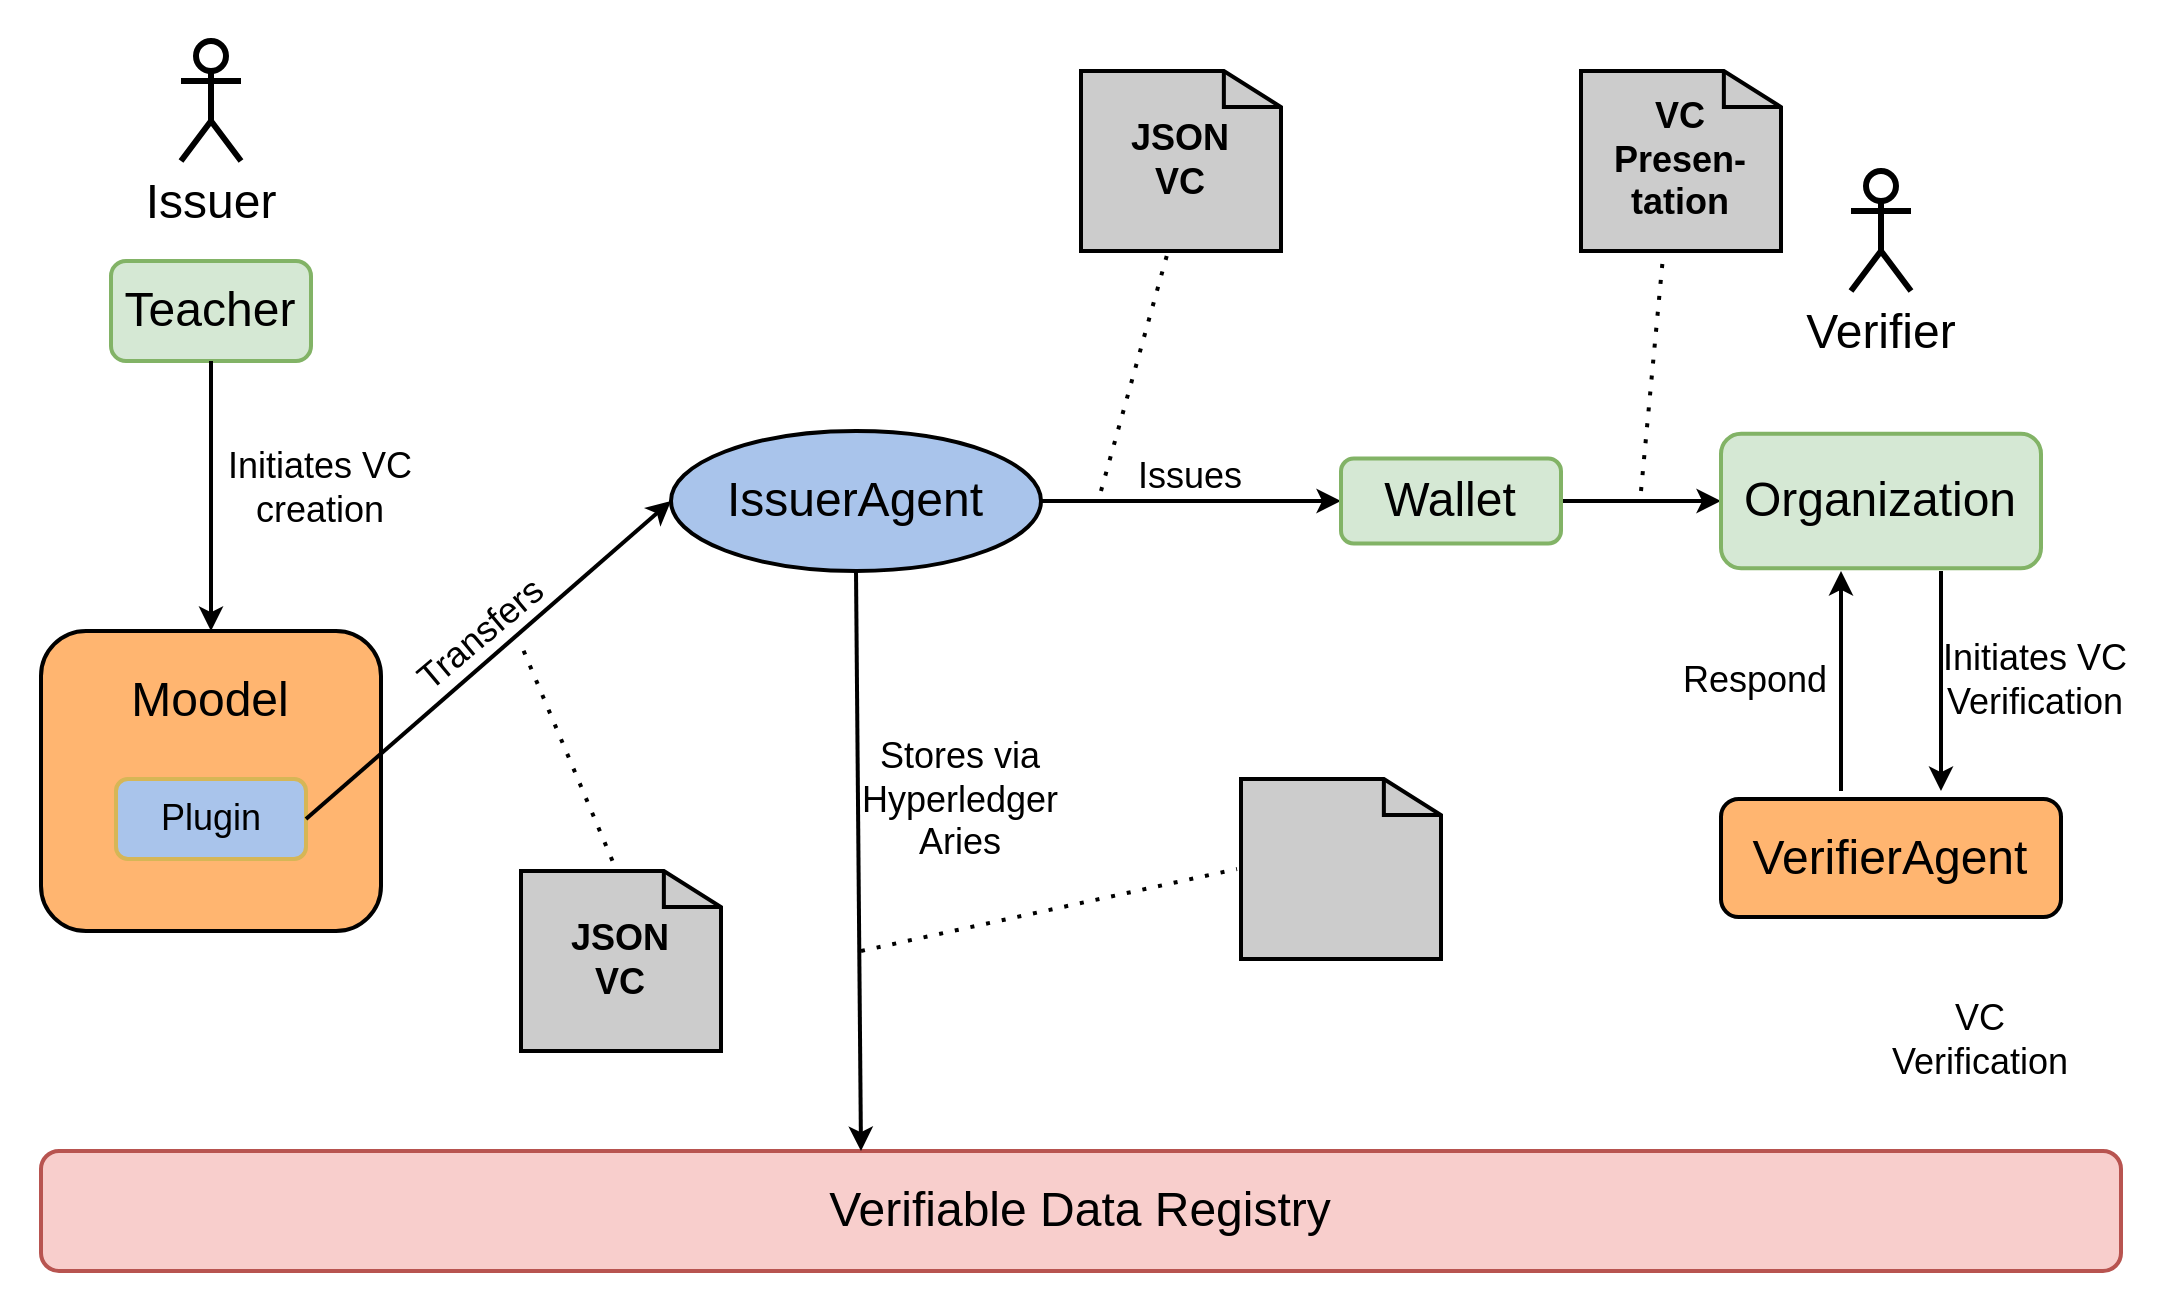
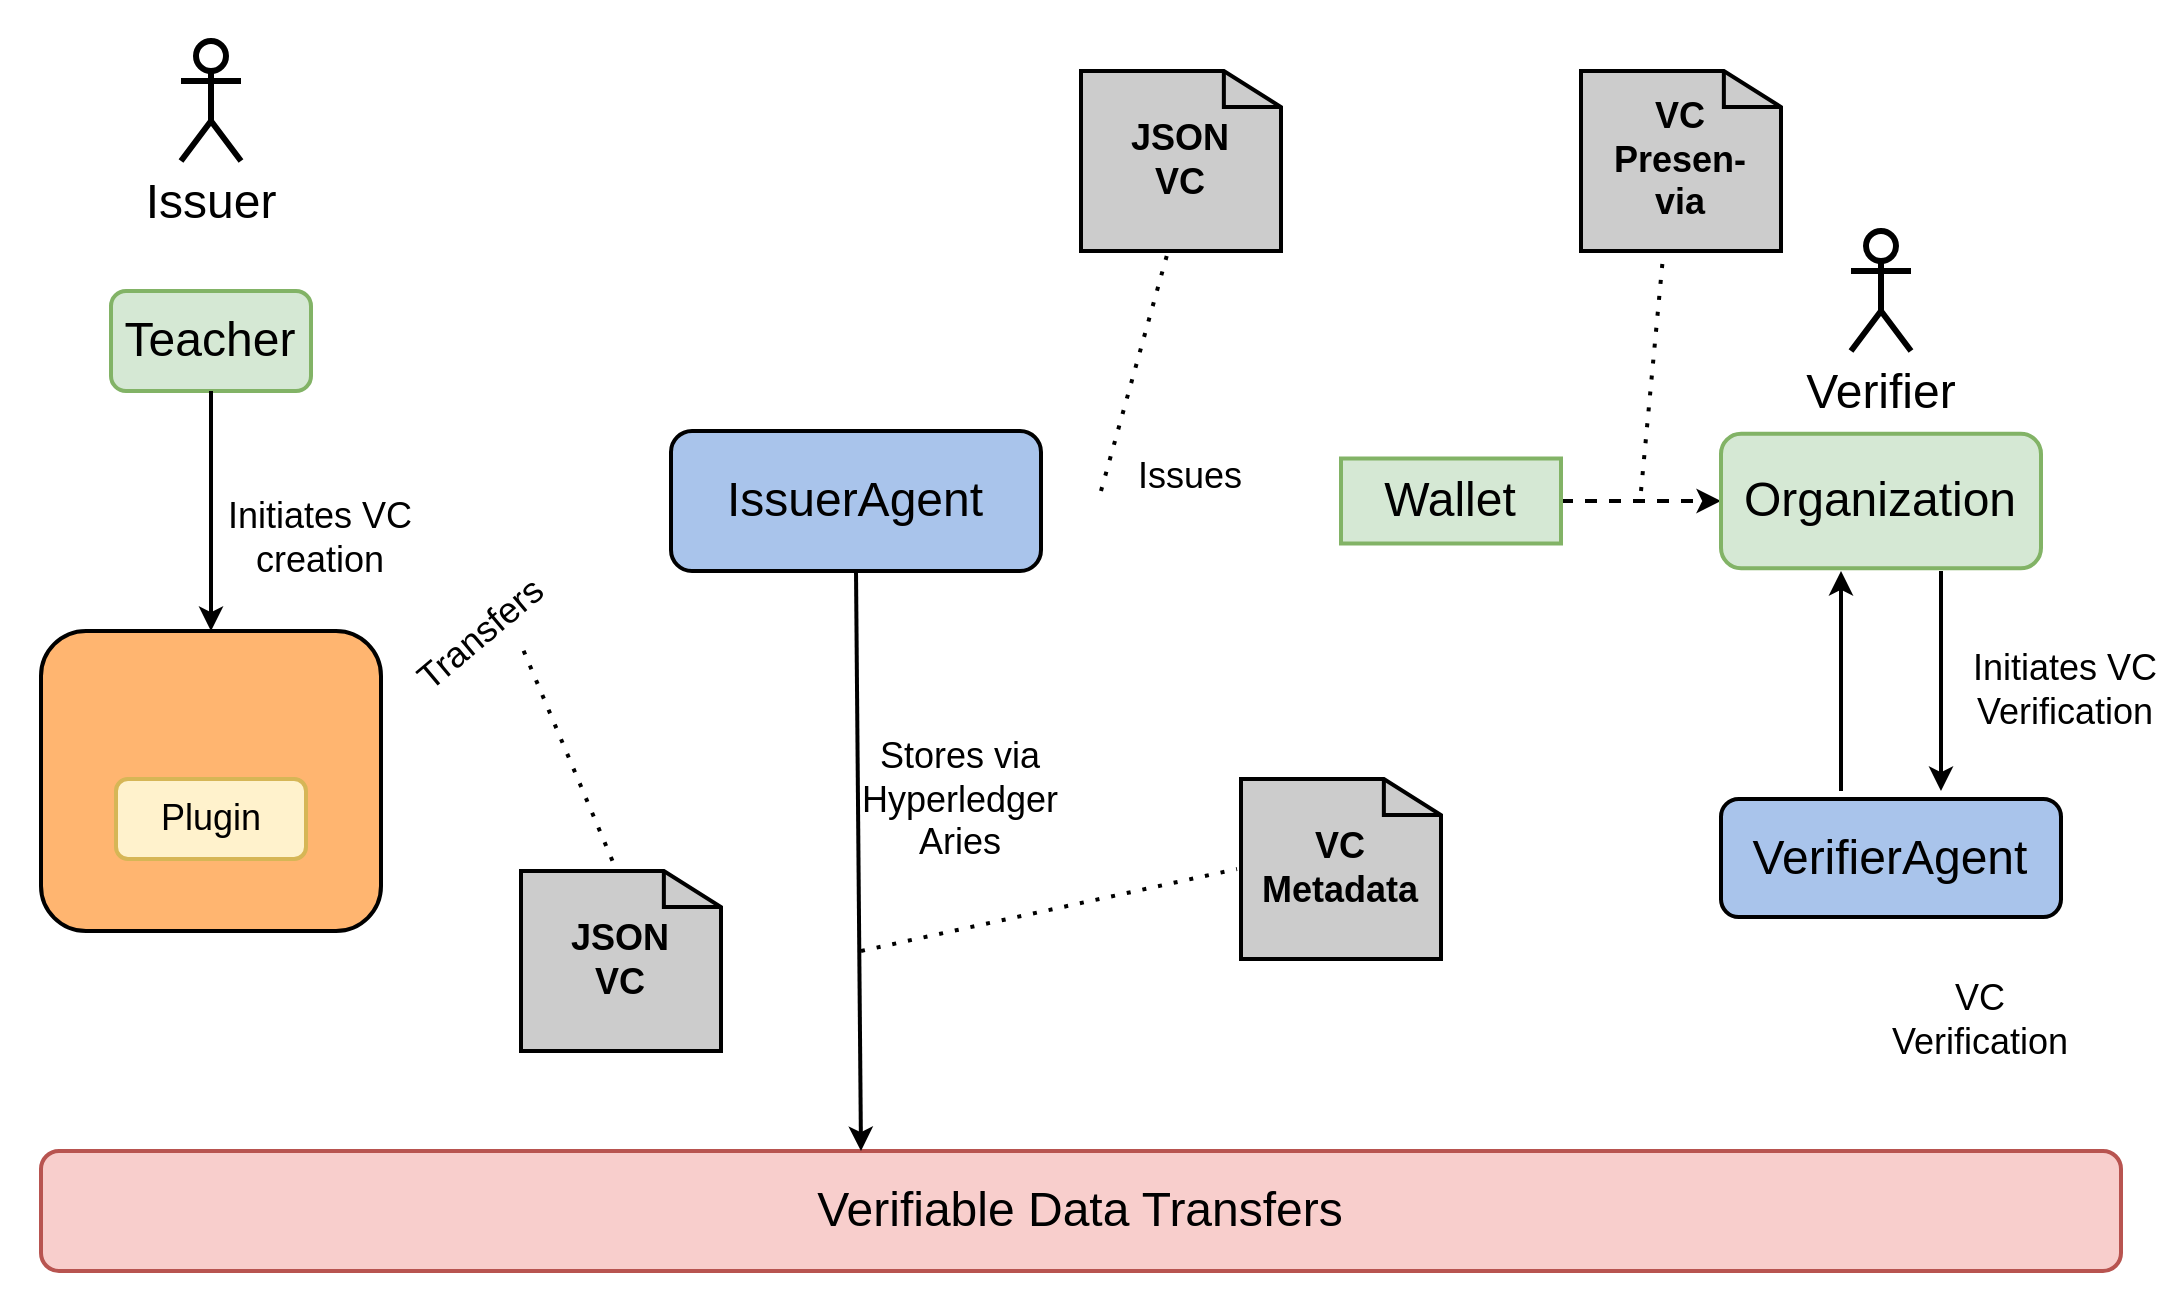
(1681, 161) -> (1681, 161)
(1881, 231) -> (1881, 291)
(211, 311) -> (211, 341)
(321, 489) -> (321, 539)
(856, 501) -> (856, 501)
(1182, 501) -> none
(1451, 501) -> (1451, 501)
(1578, 501) -> (1578, 501)
(482, 666) -> none
(1756, 681) -> none
(2036, 681) -> (2066, 691)
(211, 701) -> none
(211, 819) -> (211, 819)
(1891, 858) -> (1891, 858)
none -> (1341, 869)
(1981, 1041) -> (1981, 1021)
(1081, 1211) -> (1081, 1211)
